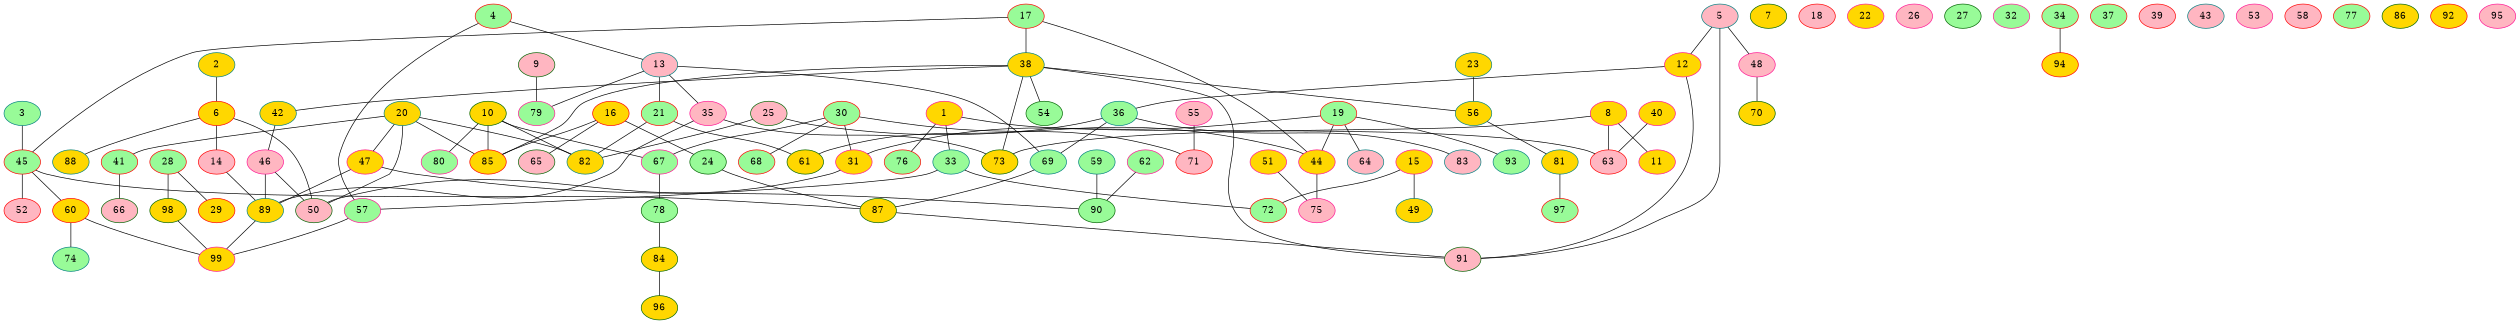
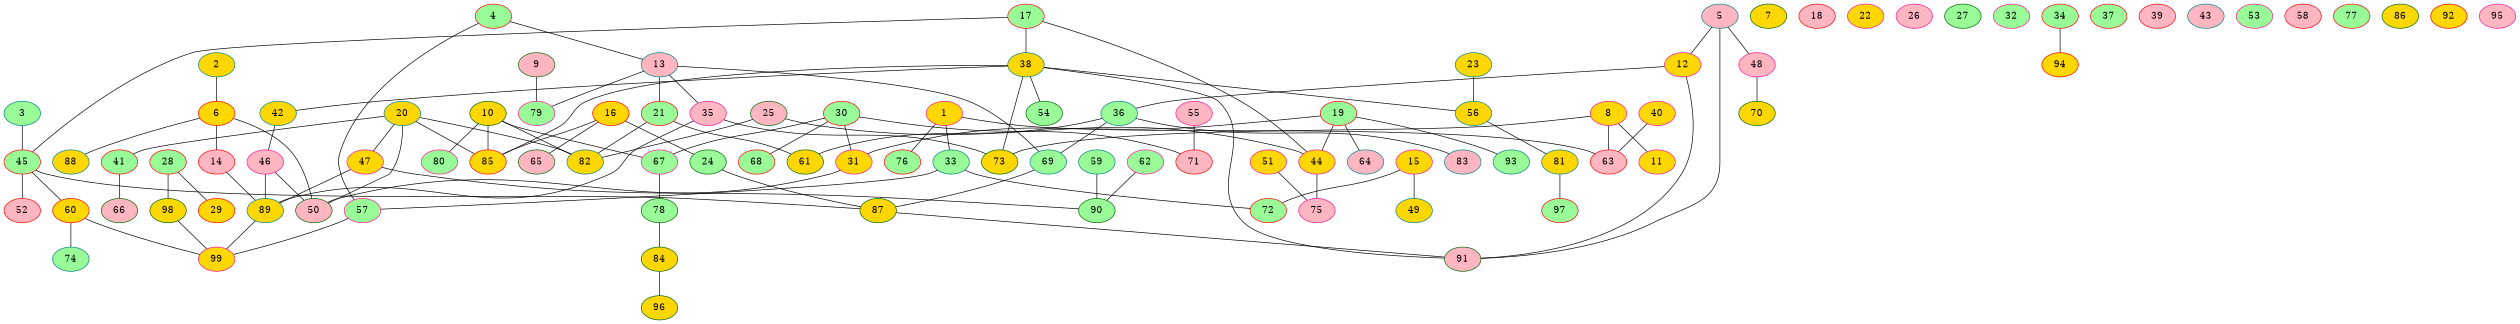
(2254, 16) -> (2254, 16)
